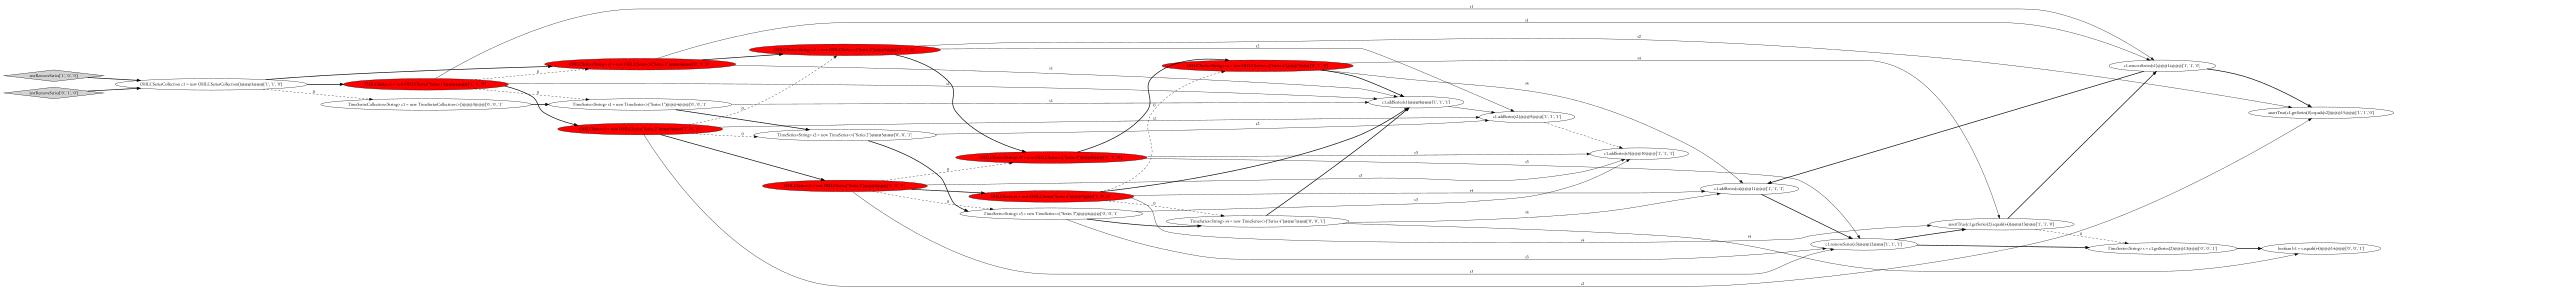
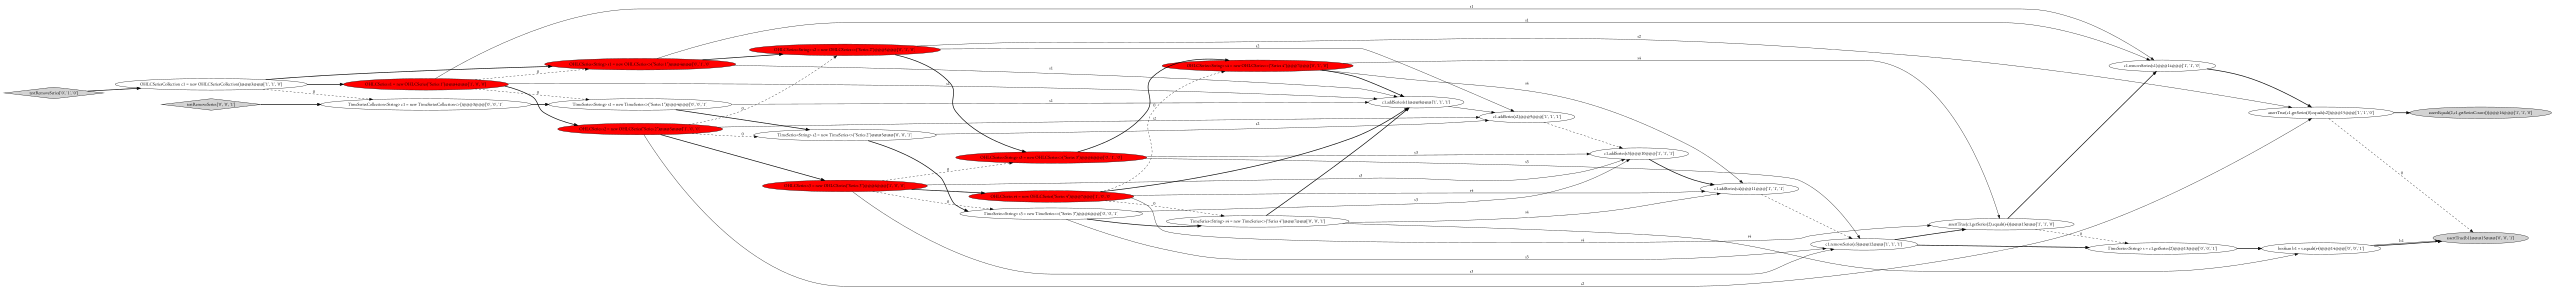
(54, 76) -> none
none -> (211, 104)
none -> (2481, 113)
(1967, 124) -> (1679, 174)
(1805, 216) -> (1805, 216)
none -> (2481, 238)
